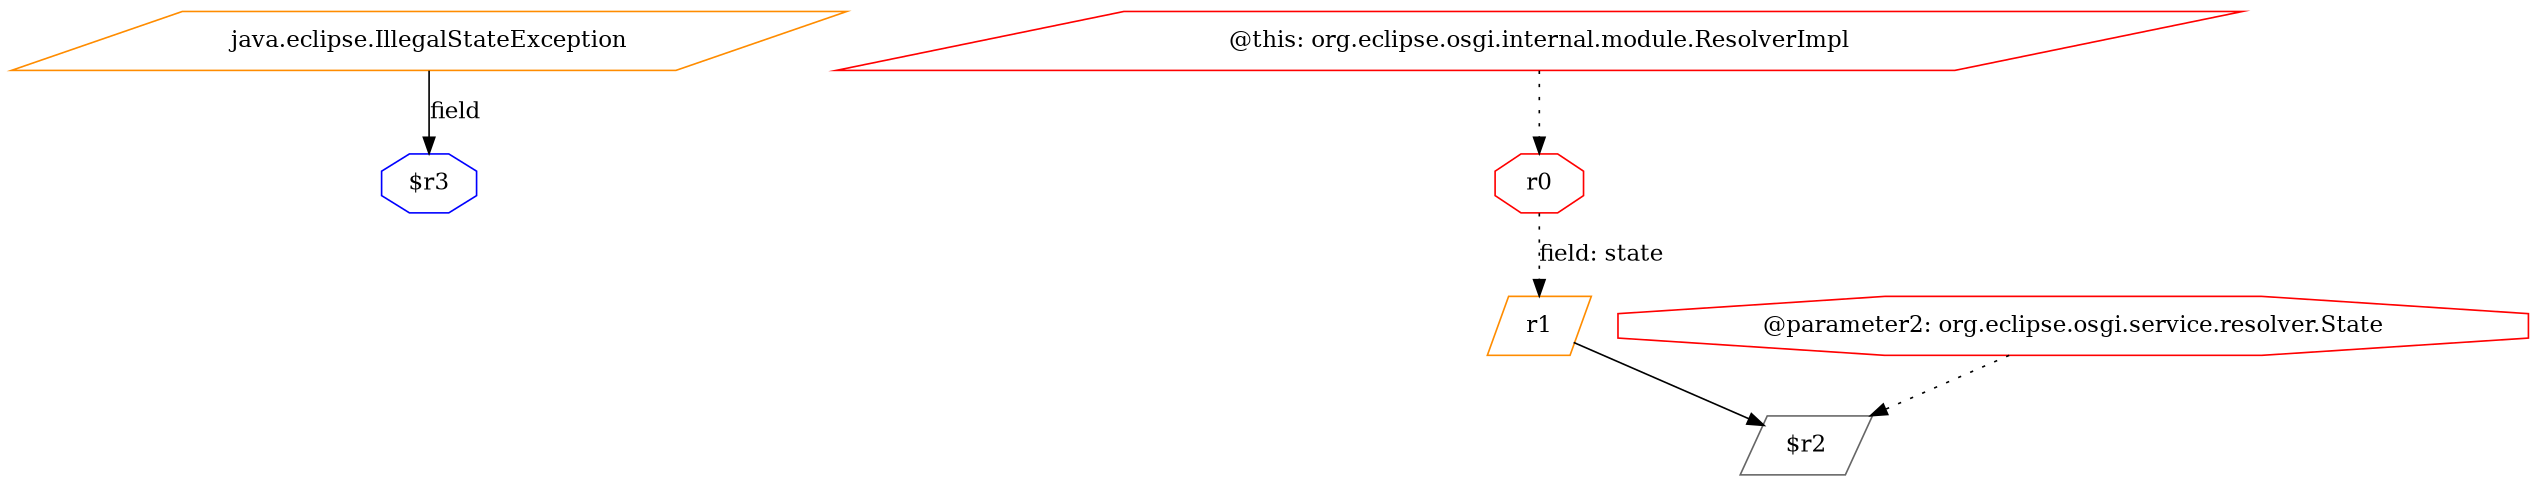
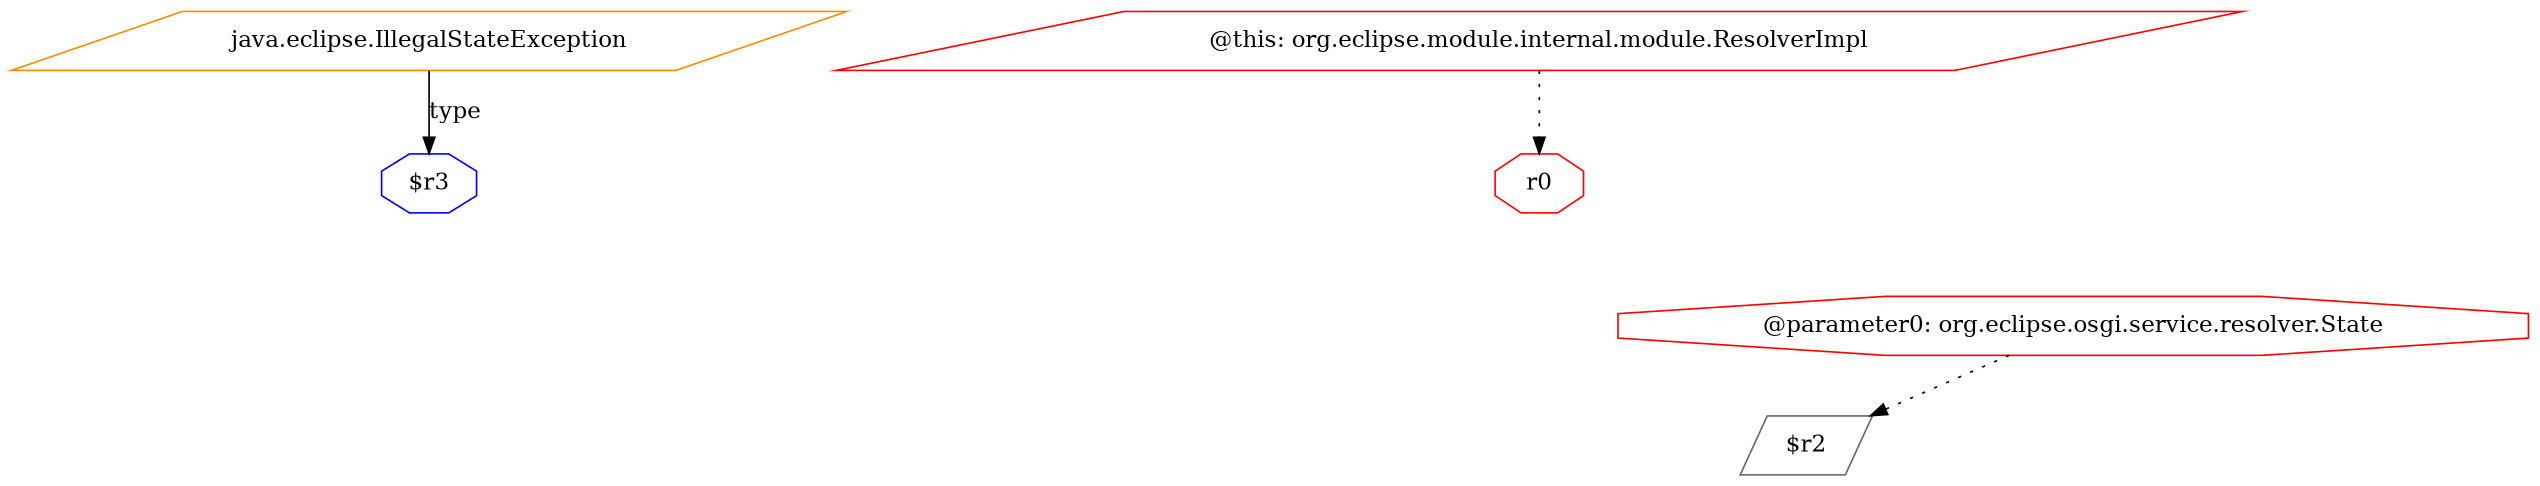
(1539, 41) -> (1539, 41)
(455, 112) -> (455, 112)
(1539, 326) -> none
(2073, 326) -> (2073, 326)
